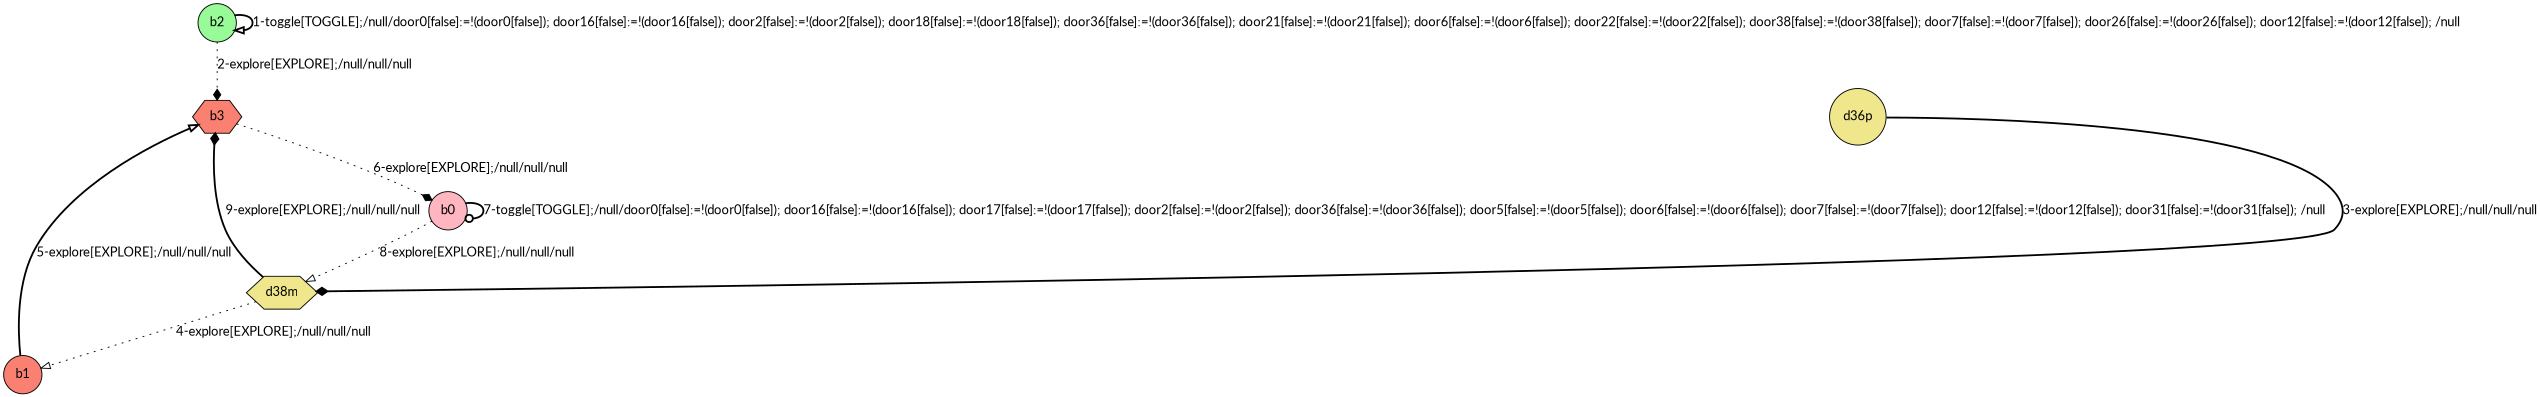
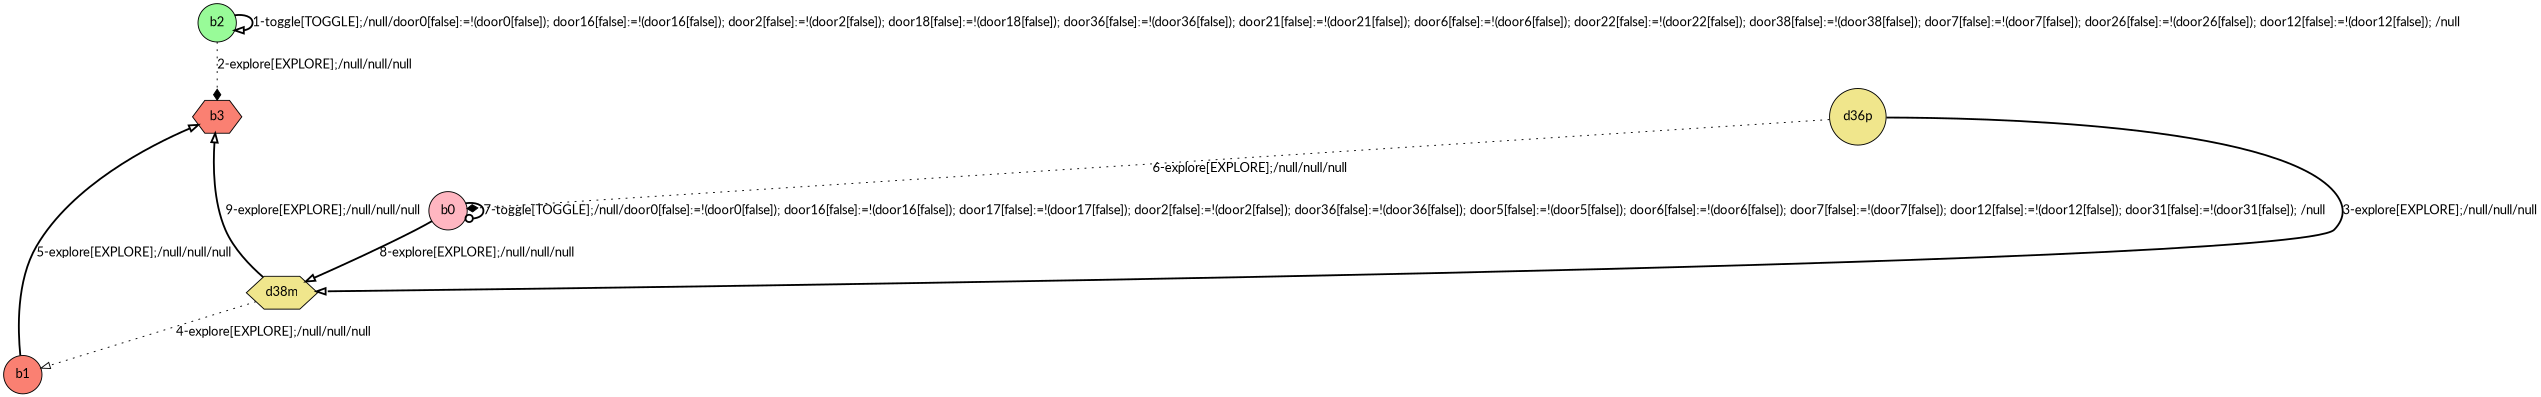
(331, 157) -> (1154, 164)
(221, 217) -> (221, 217)
(374, 251) -> (374, 251)
(1583, 269) -> (1583, 269)
